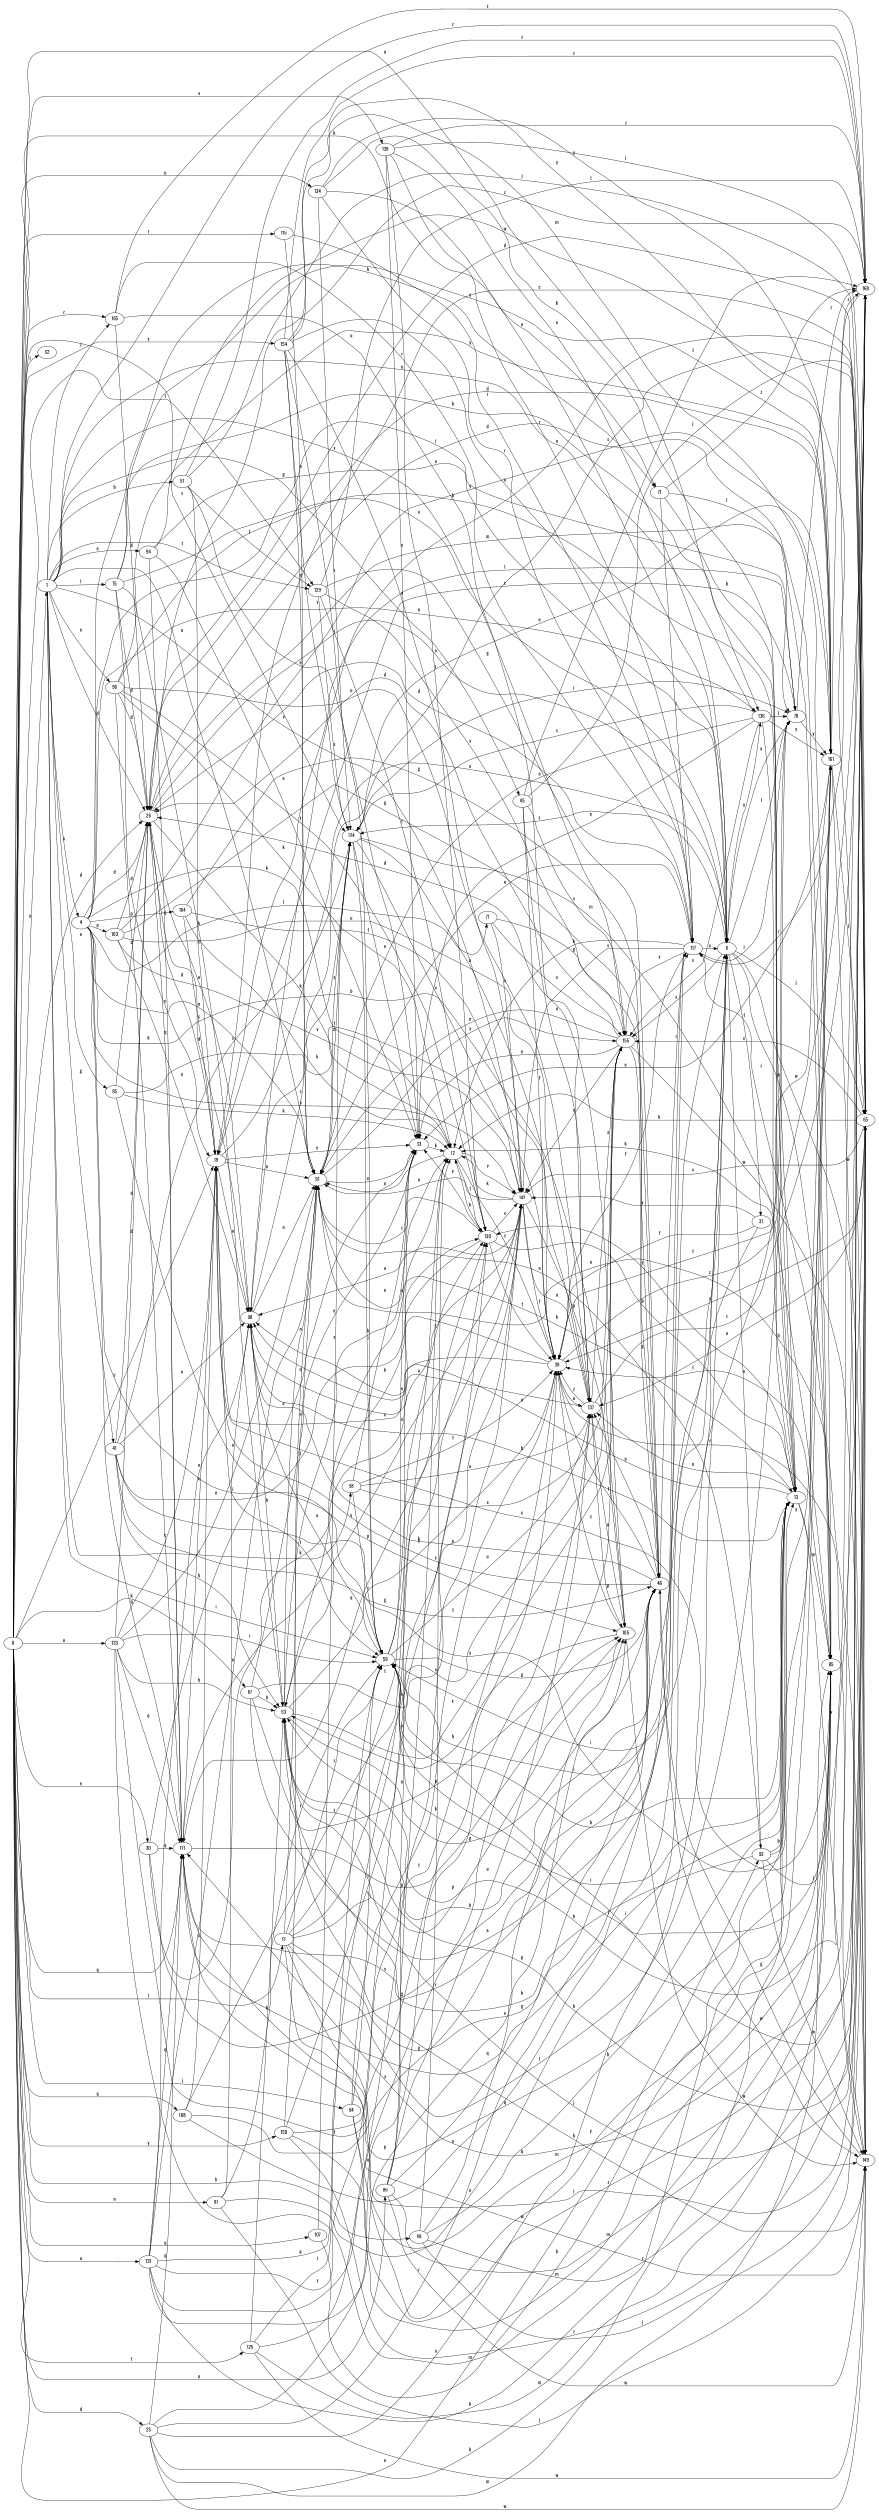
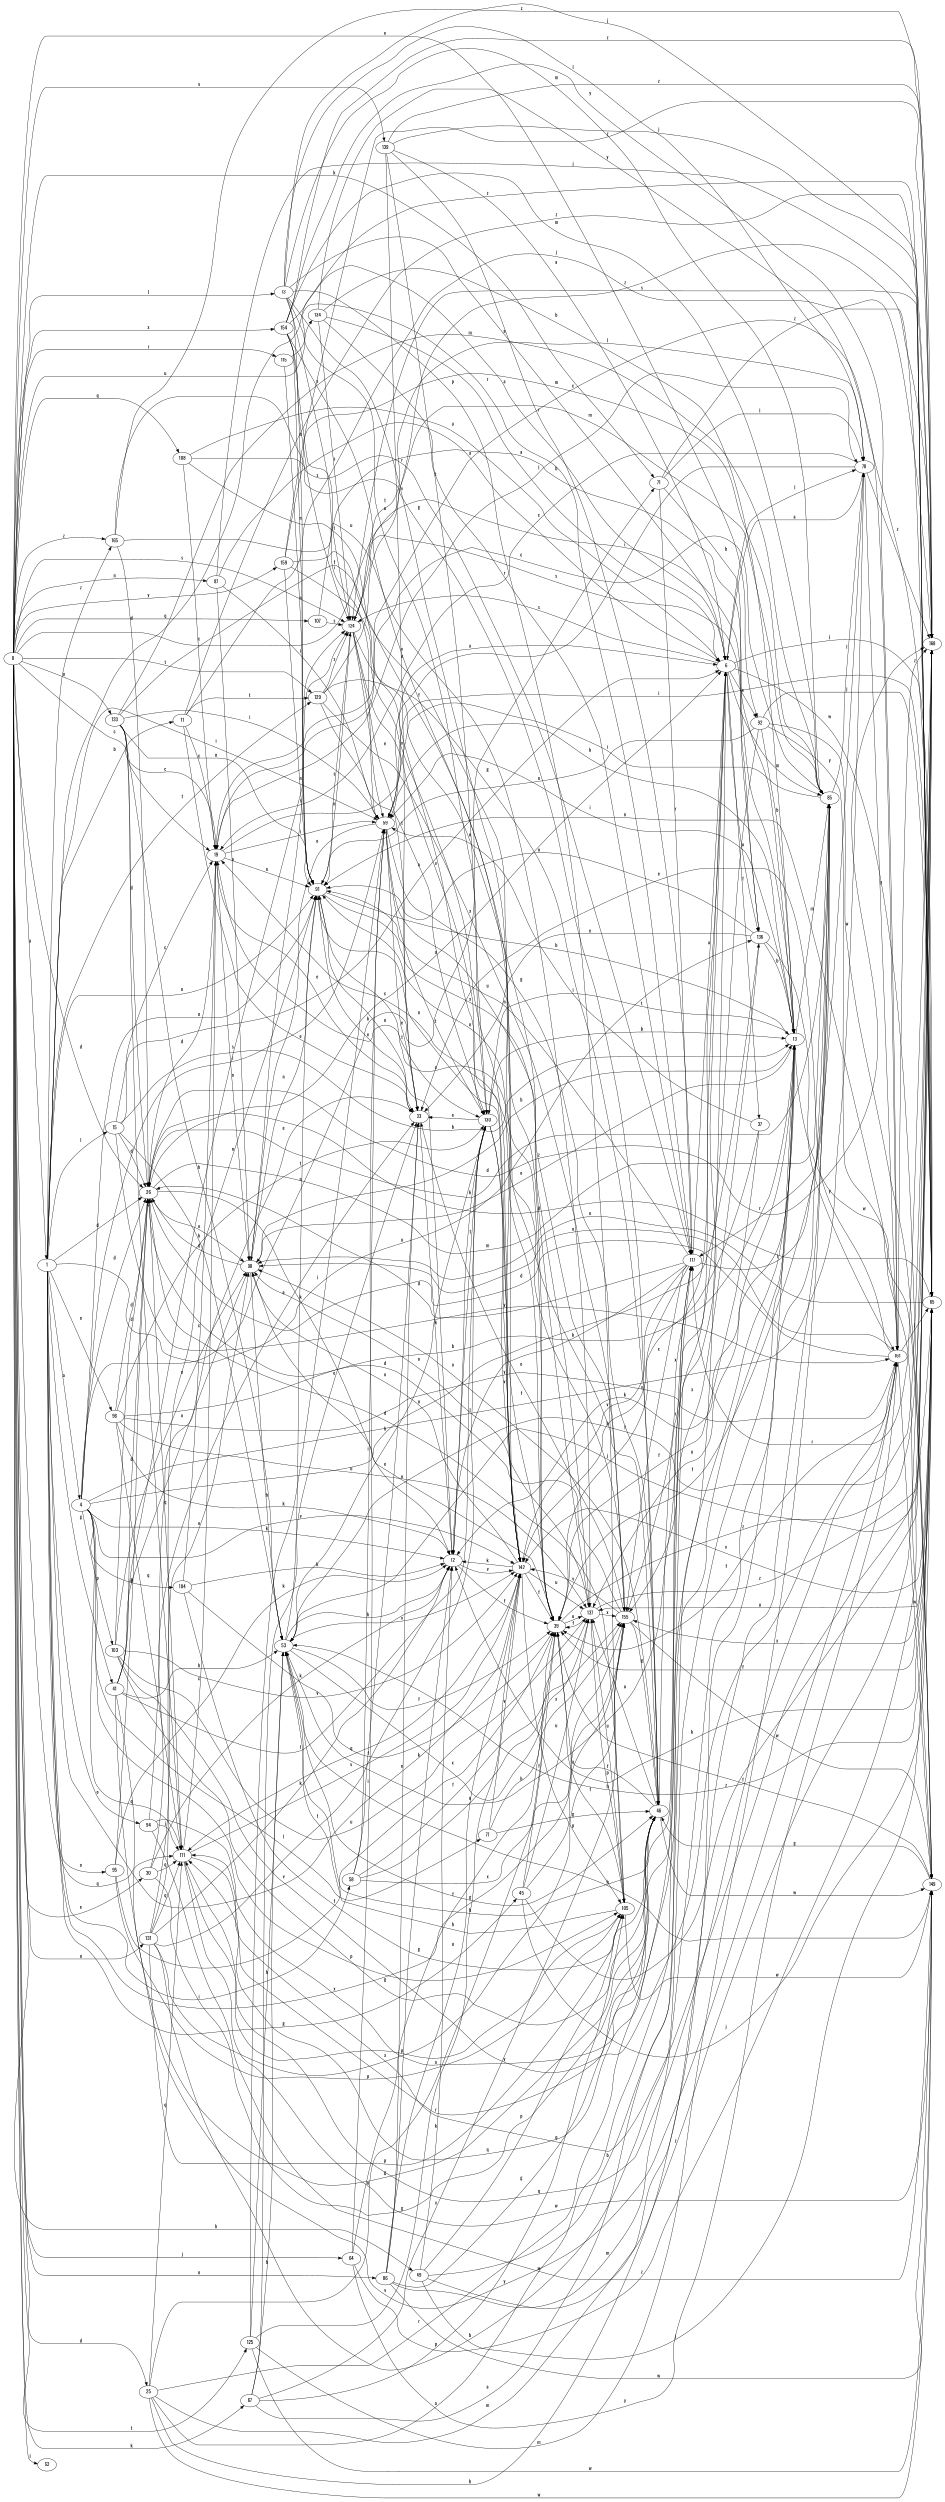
(182, 481) -> (182, 720)
(777, 716) -> (849, 635)
(182, 911) -> (182, 1587)
(165, 913) -> (165, 1824)
(331, 1783) -> (322, 448)
(519, 1809) -> (465, 1927)
